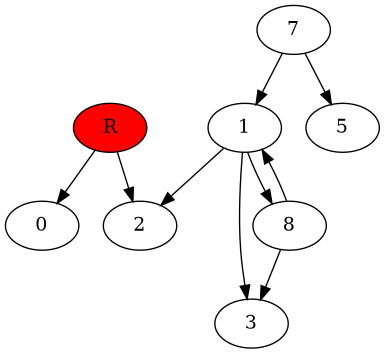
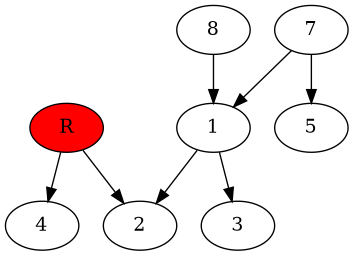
(256, 172) -> none
(42, 226) -> (42, 226)
(273, 268) -> none
